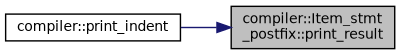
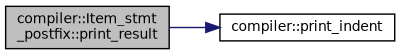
(199, 27) -> (188, 27)
